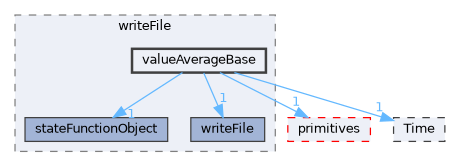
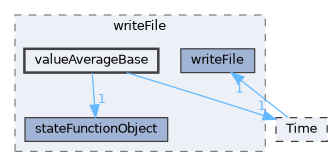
(211, 89) -> (258, 93)
(329, 130) -> none
